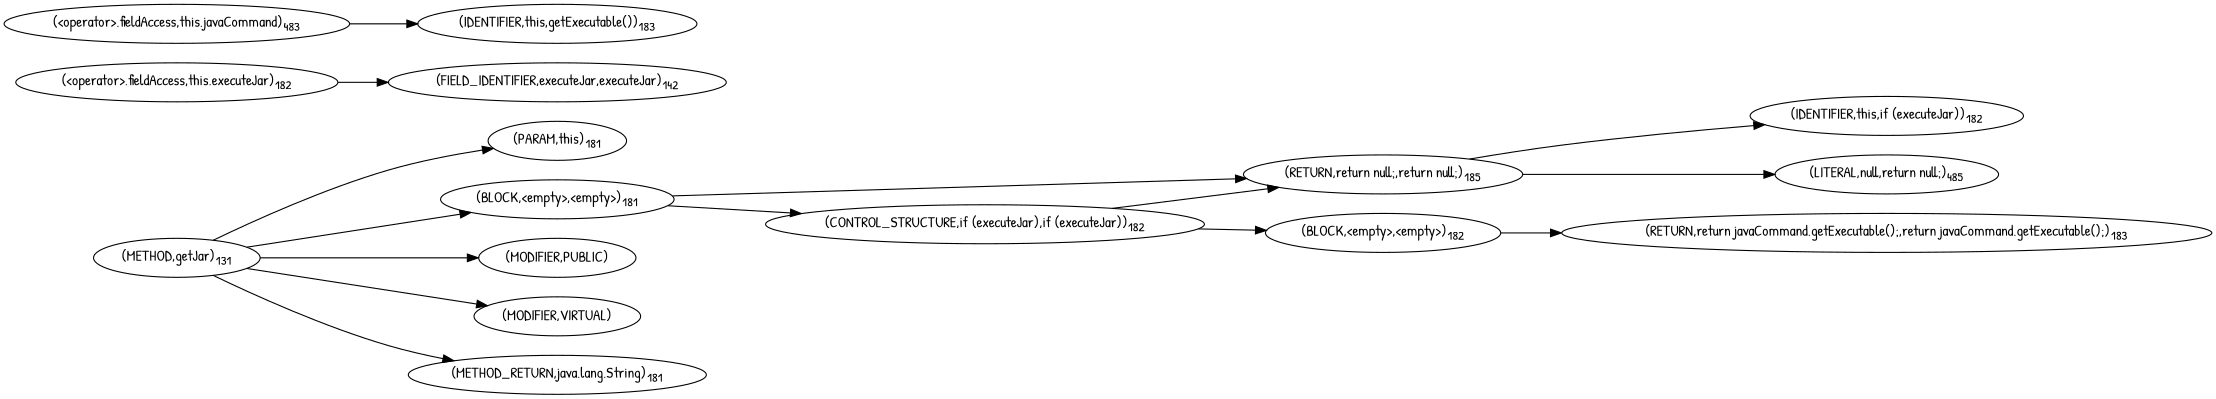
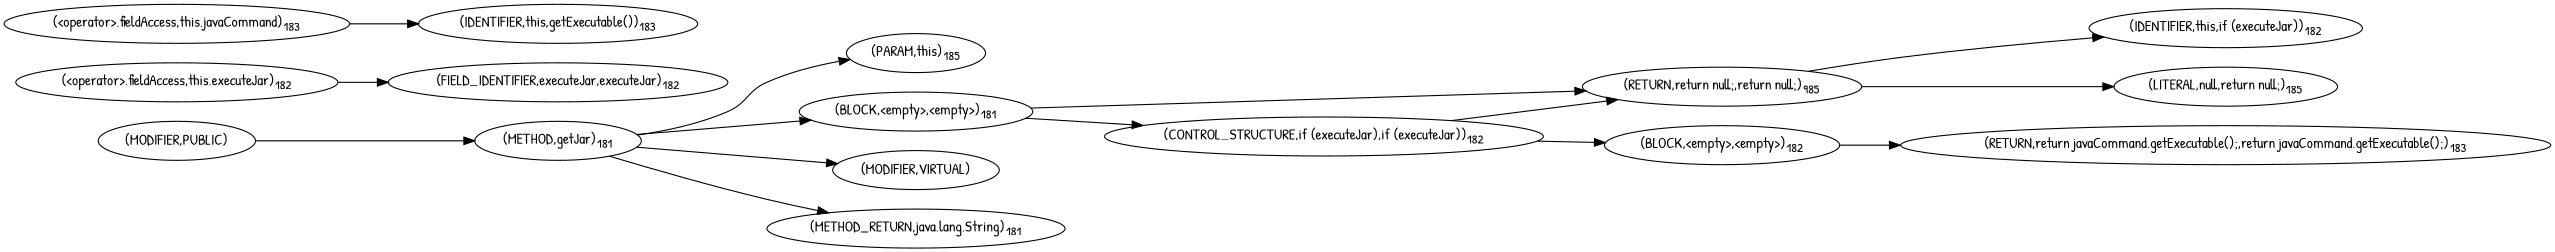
(292, 22) -> (292, 22)
(671, 81) -> (671, 81)
(594, 139) -> (952, 51)
(1473, 173) -> (1812, 85)
(1956, 173) -> (2295, 85)
(224, 256) -> (605, 139)
(364, 258) -> (360, 141)
